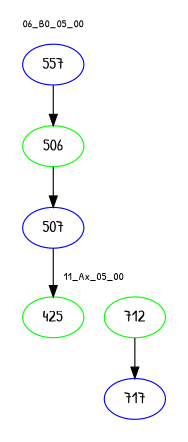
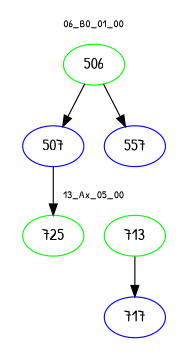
(54, 24) -> (94, 24)
(53, 100) -> (112, 100)
(94, 277) -> (94, 196)
(53, 317) -> (53, 236)
(135, 317) -> (135, 236)
